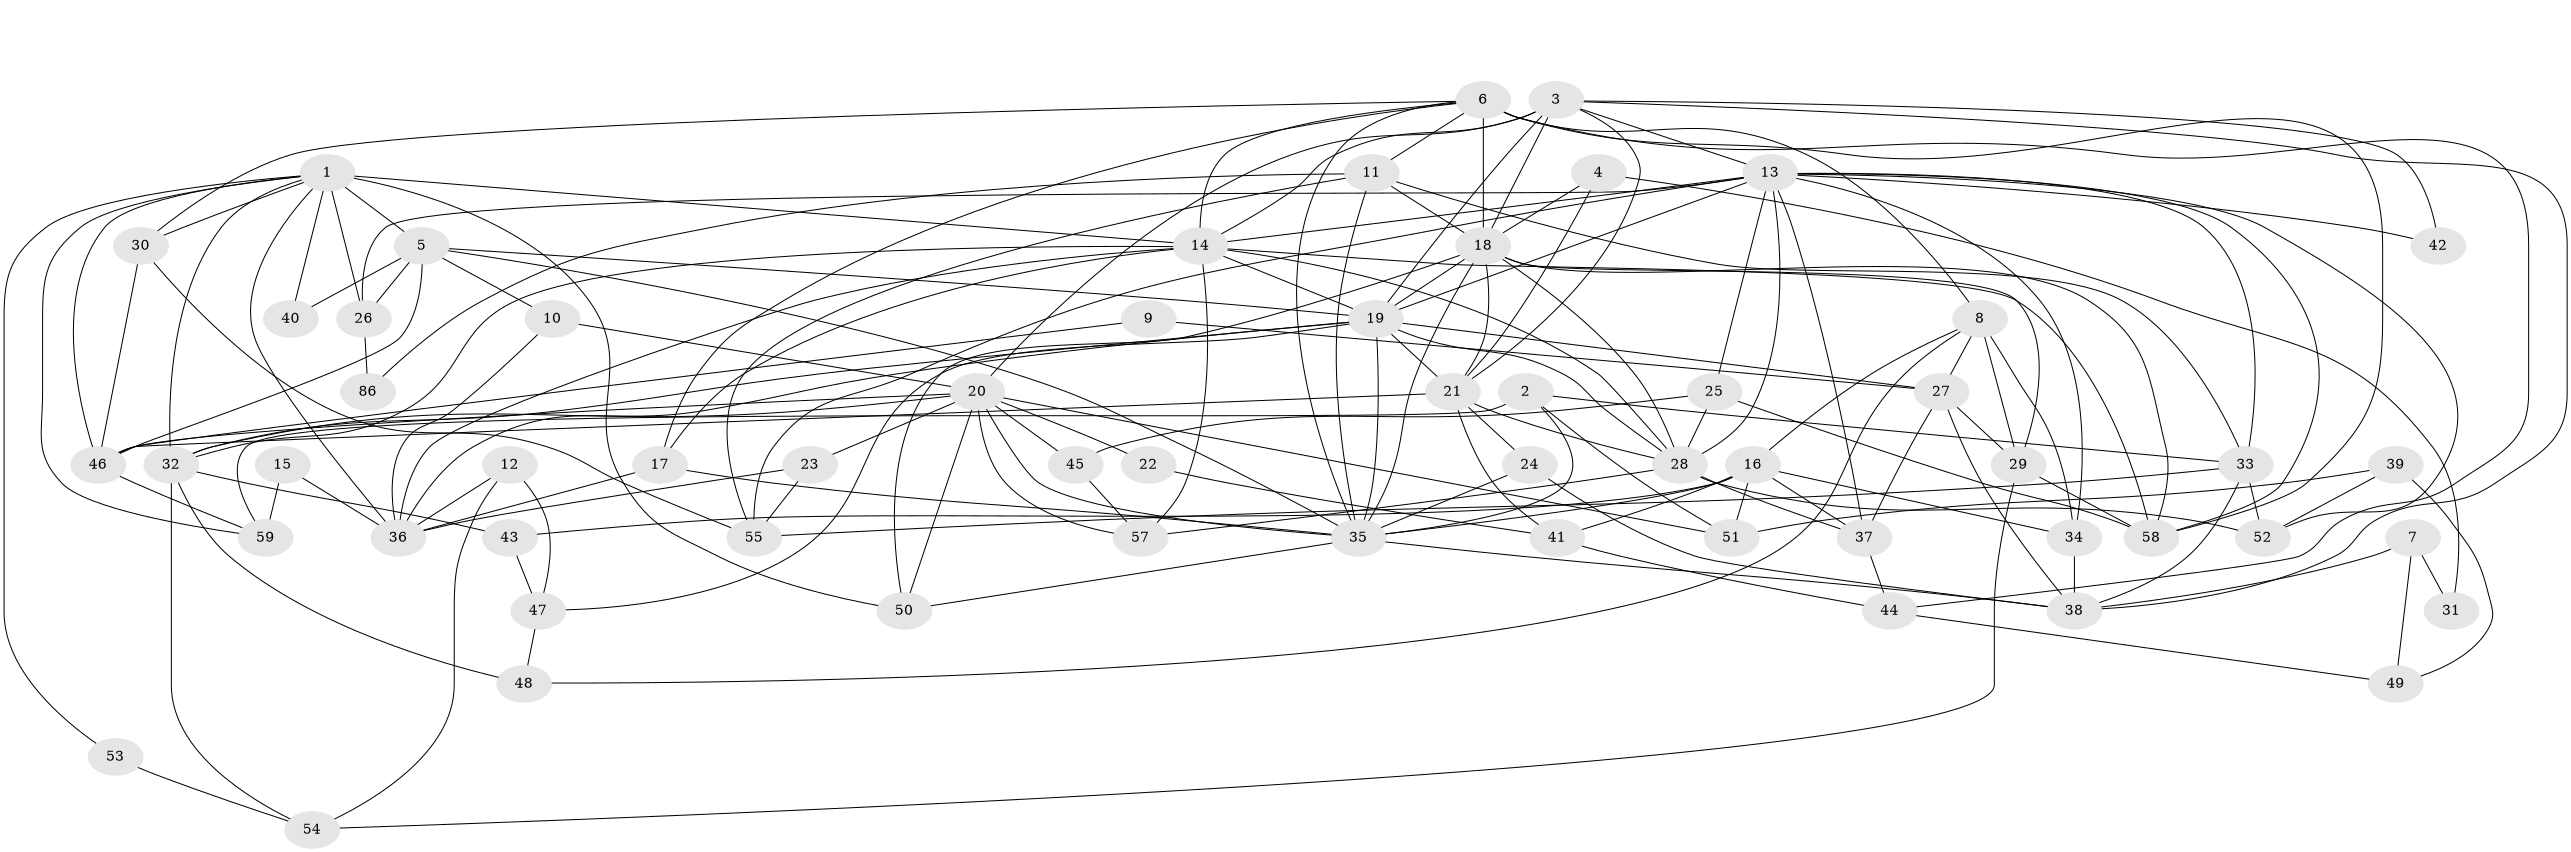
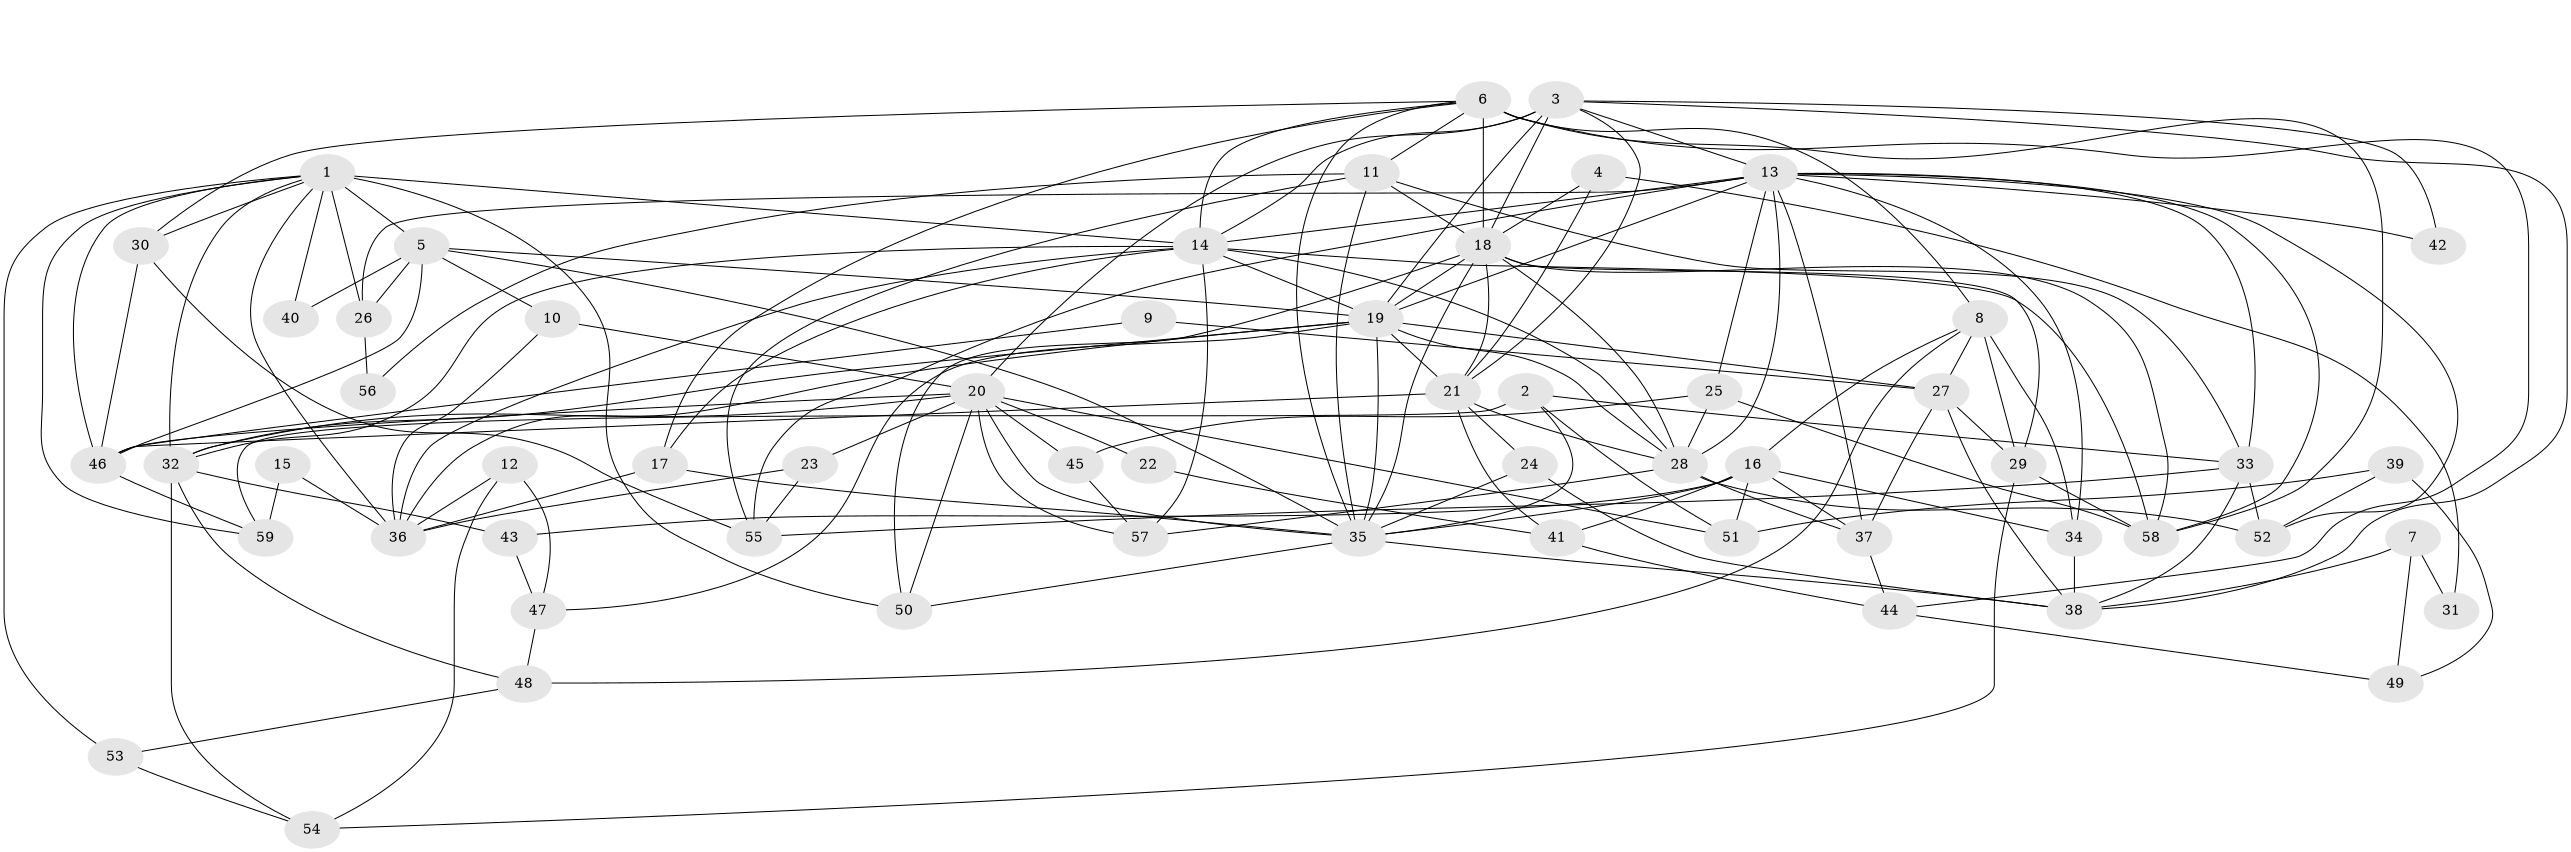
(368, 392) -> (368, 392)
none -> (320, 720)
